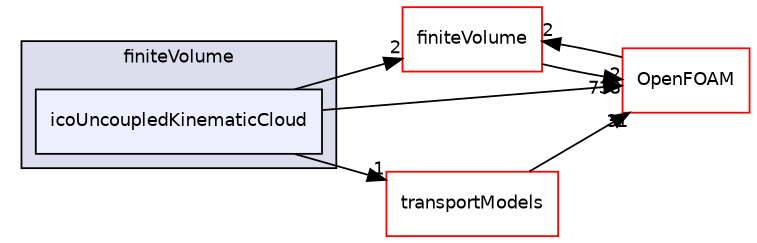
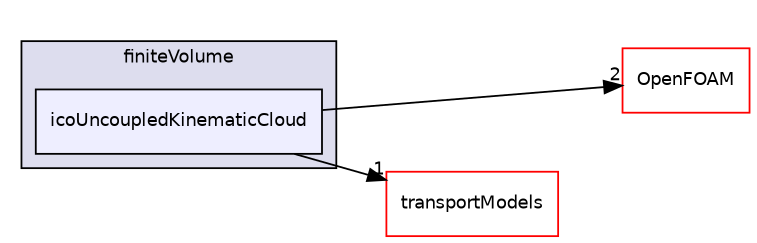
(472, 39) -> none
(571, 147) -> none
